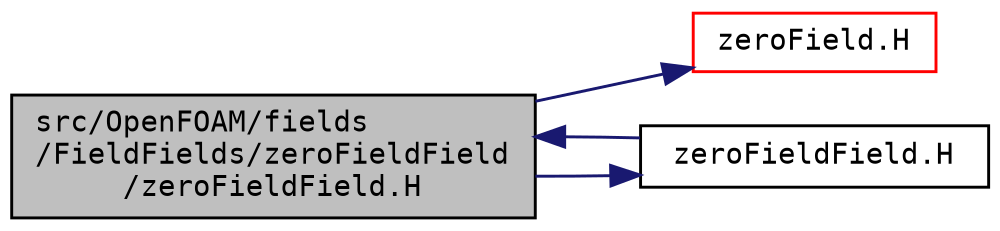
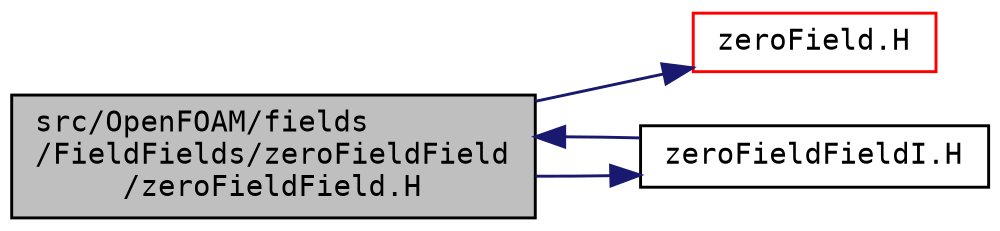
(815, 156) -> (815, 156)
